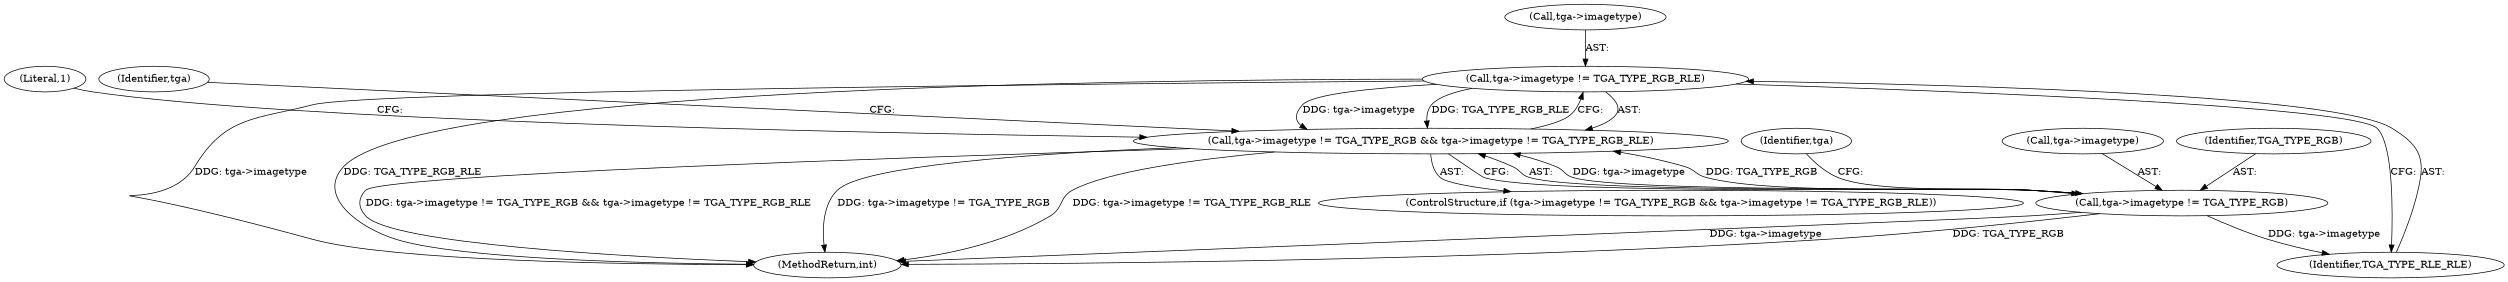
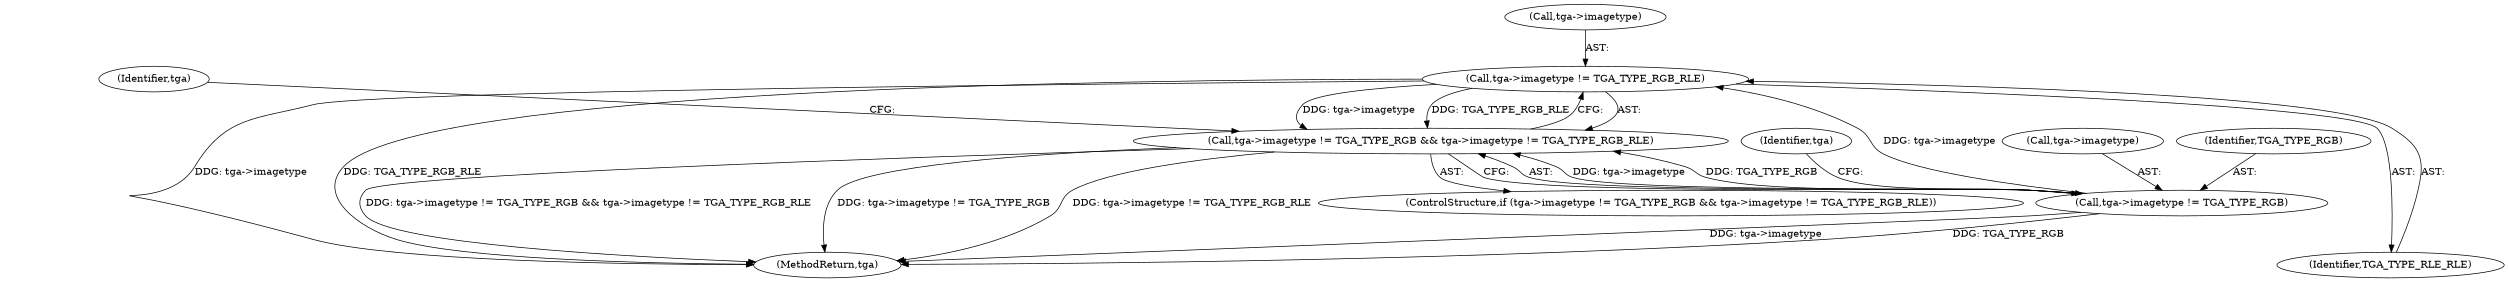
(45, 79) -> none
(2405, 172) -> (2405, 172)
(2264, 238) -> (1897, 160)
(827, 265) -> (827, 265)
